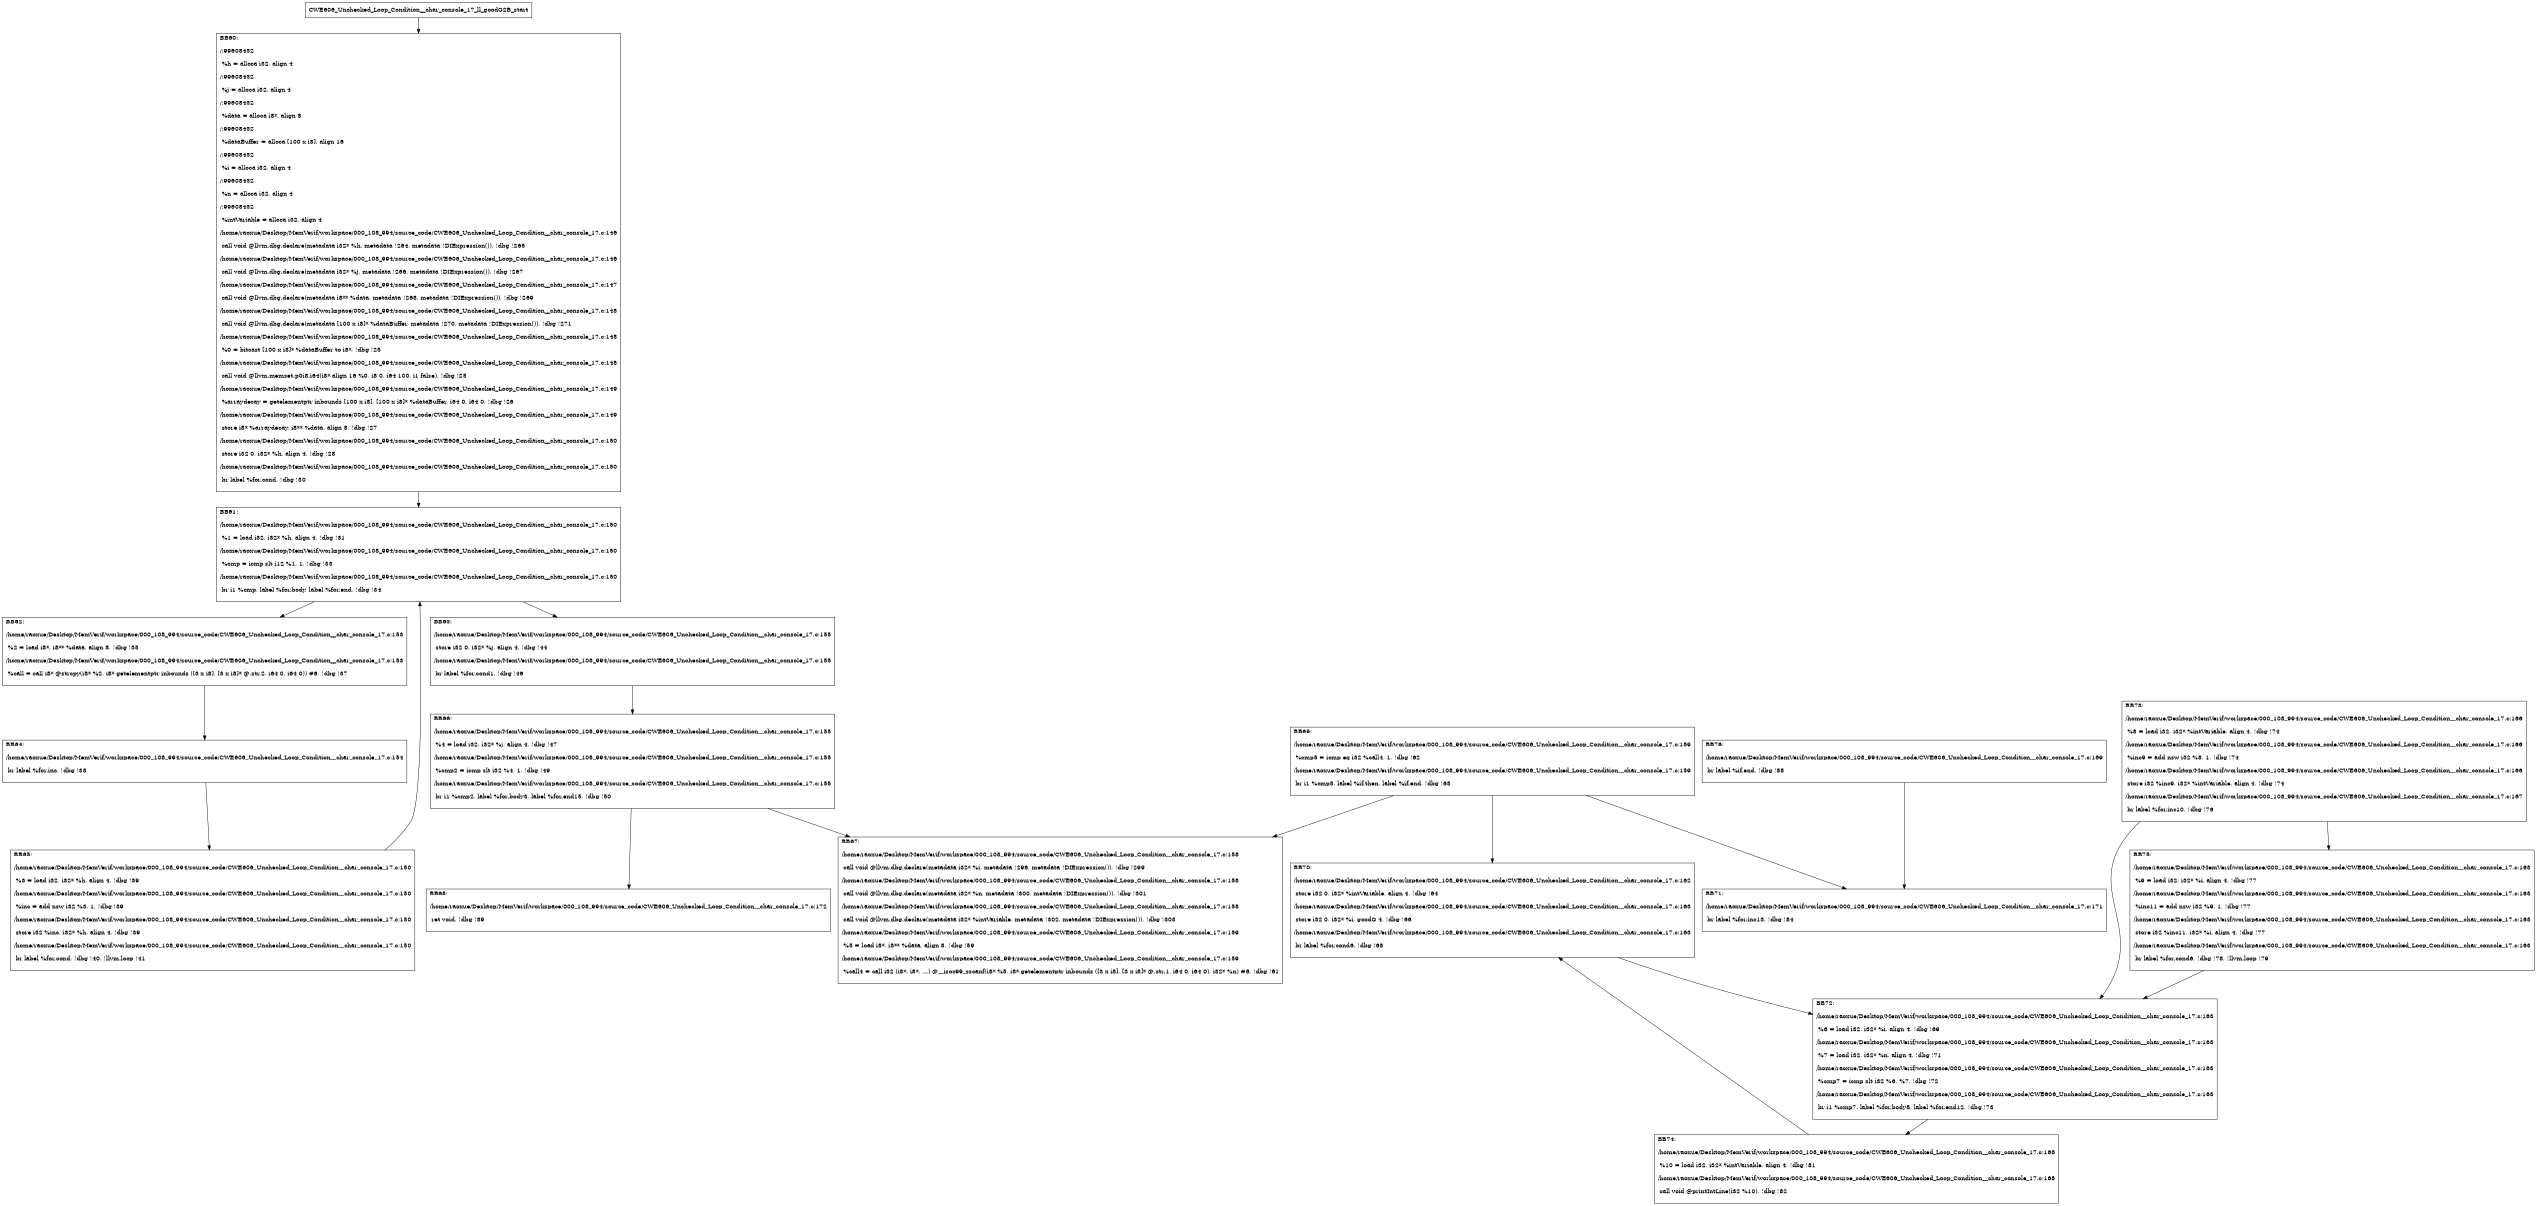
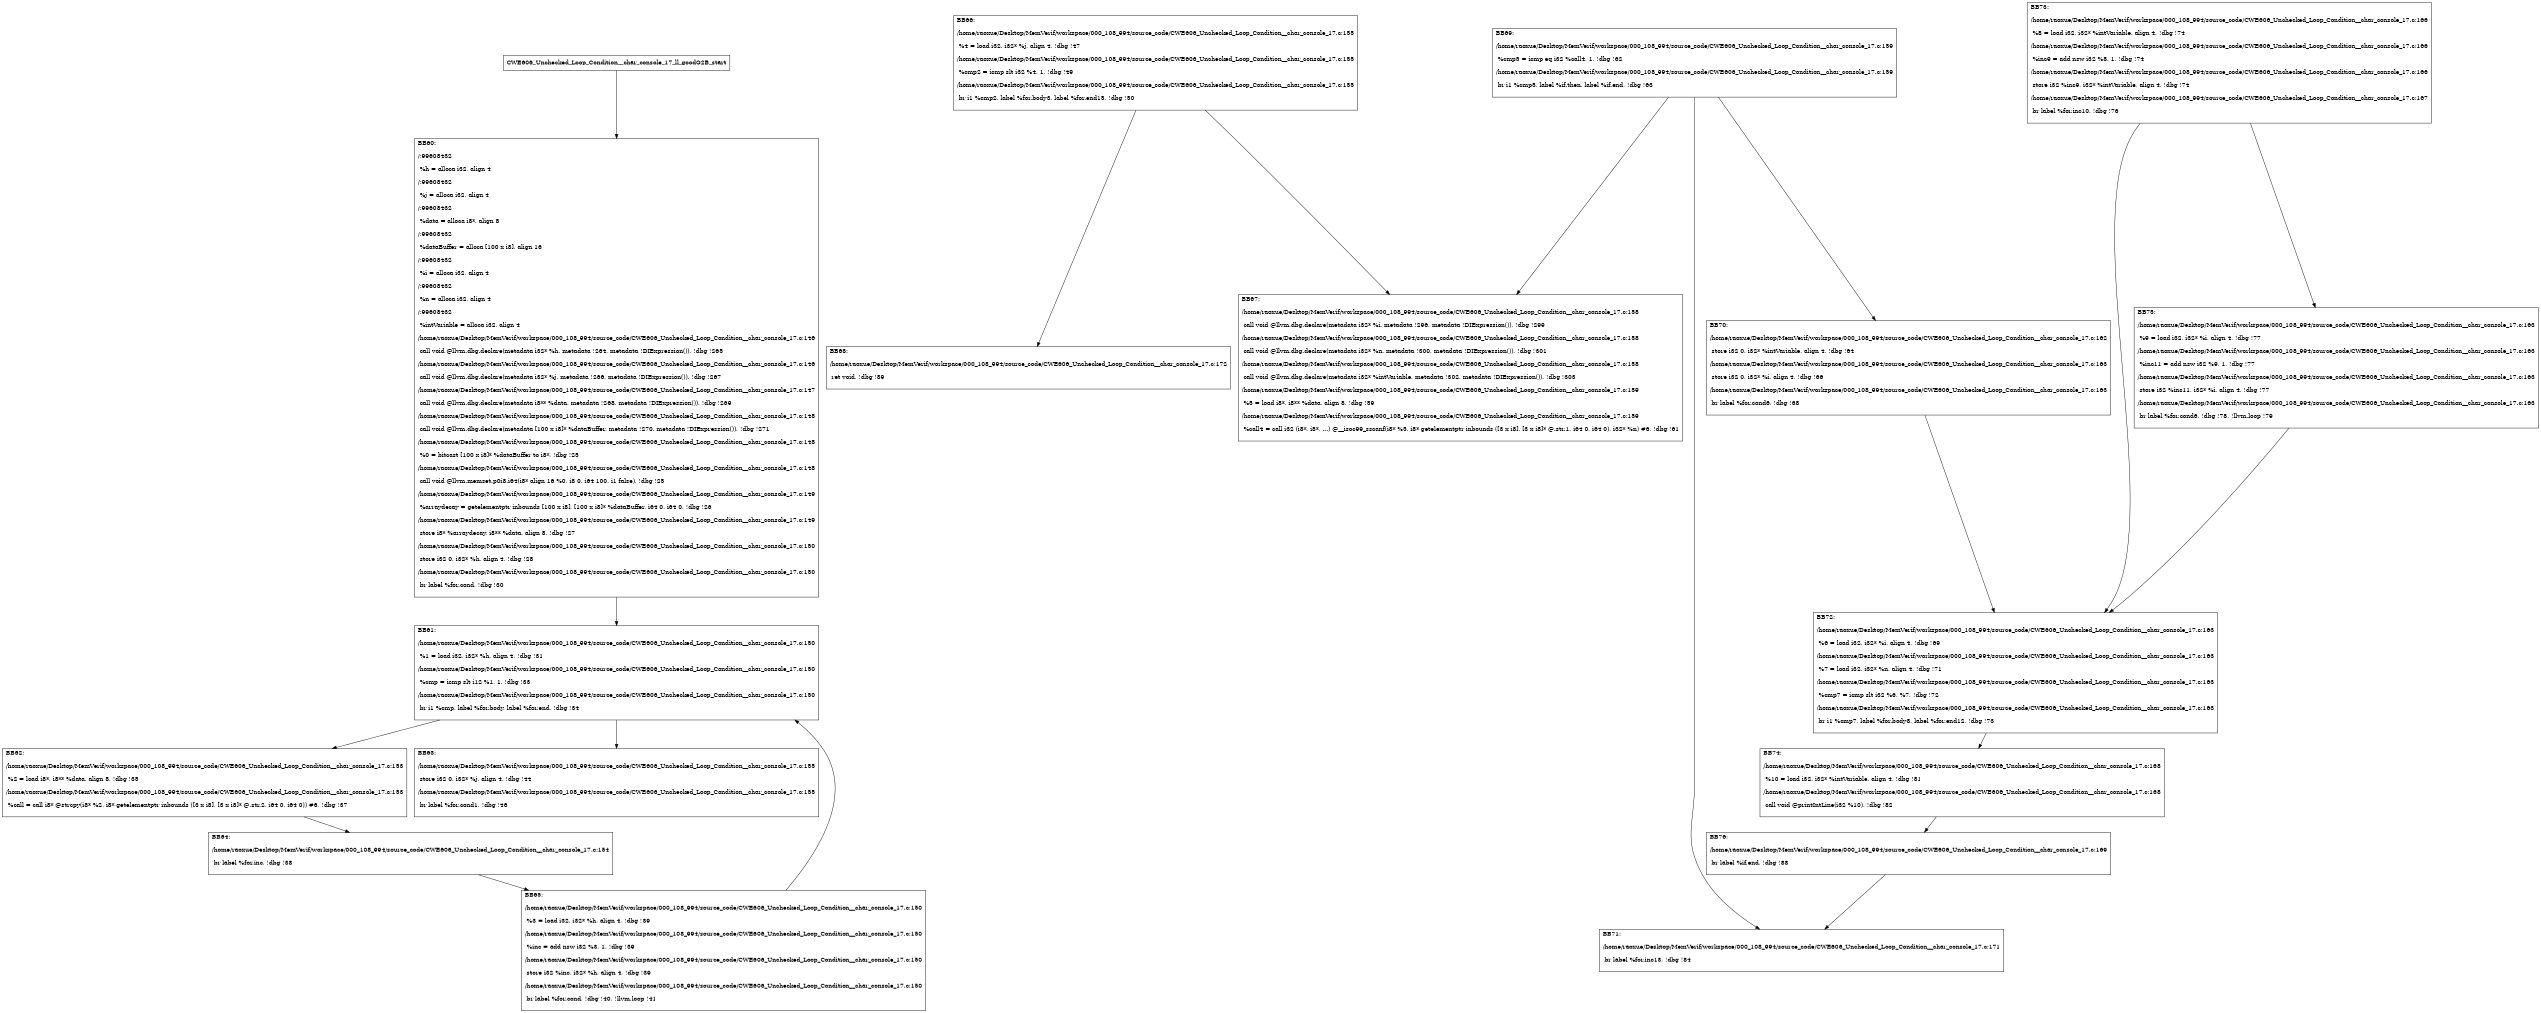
(633, 698) -> none
(1353, 920) -> (1766, 377)
(1685, 1047) -> (1932, 823)
